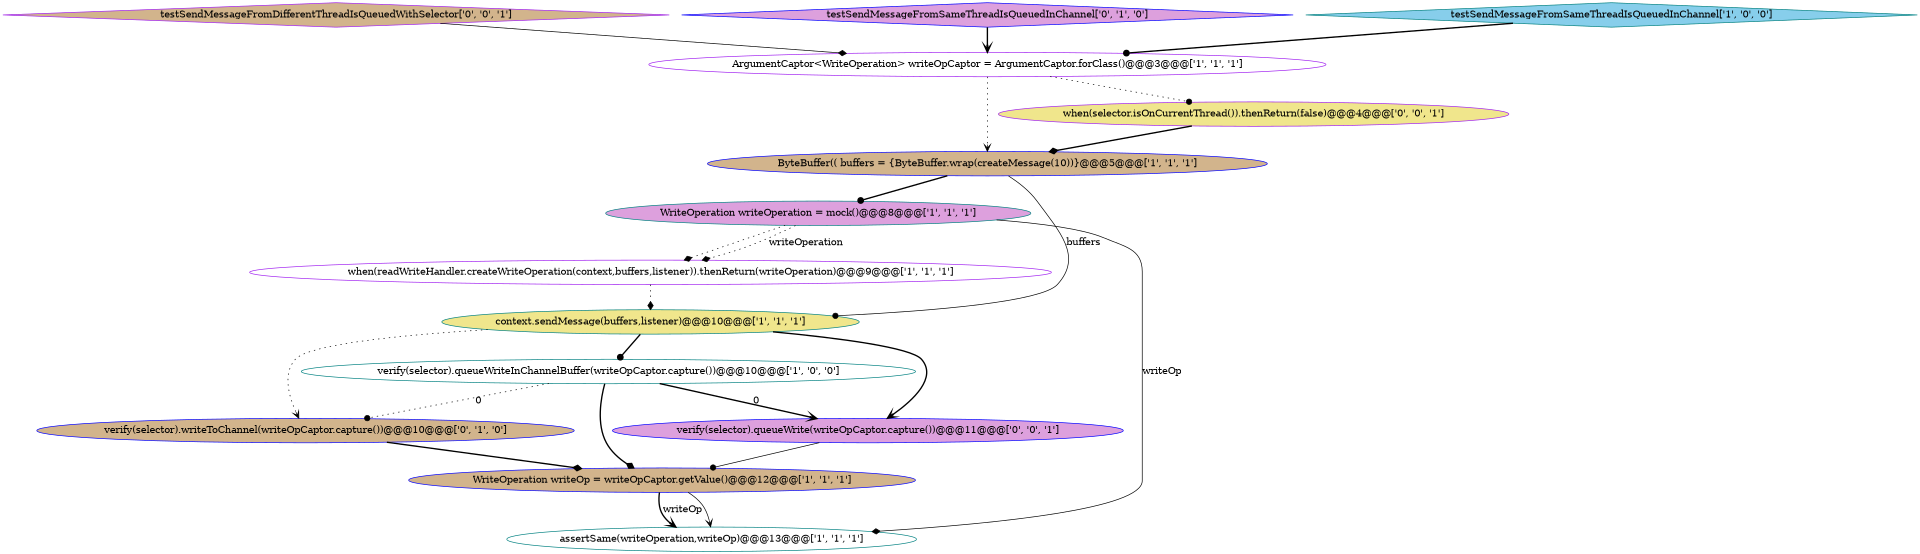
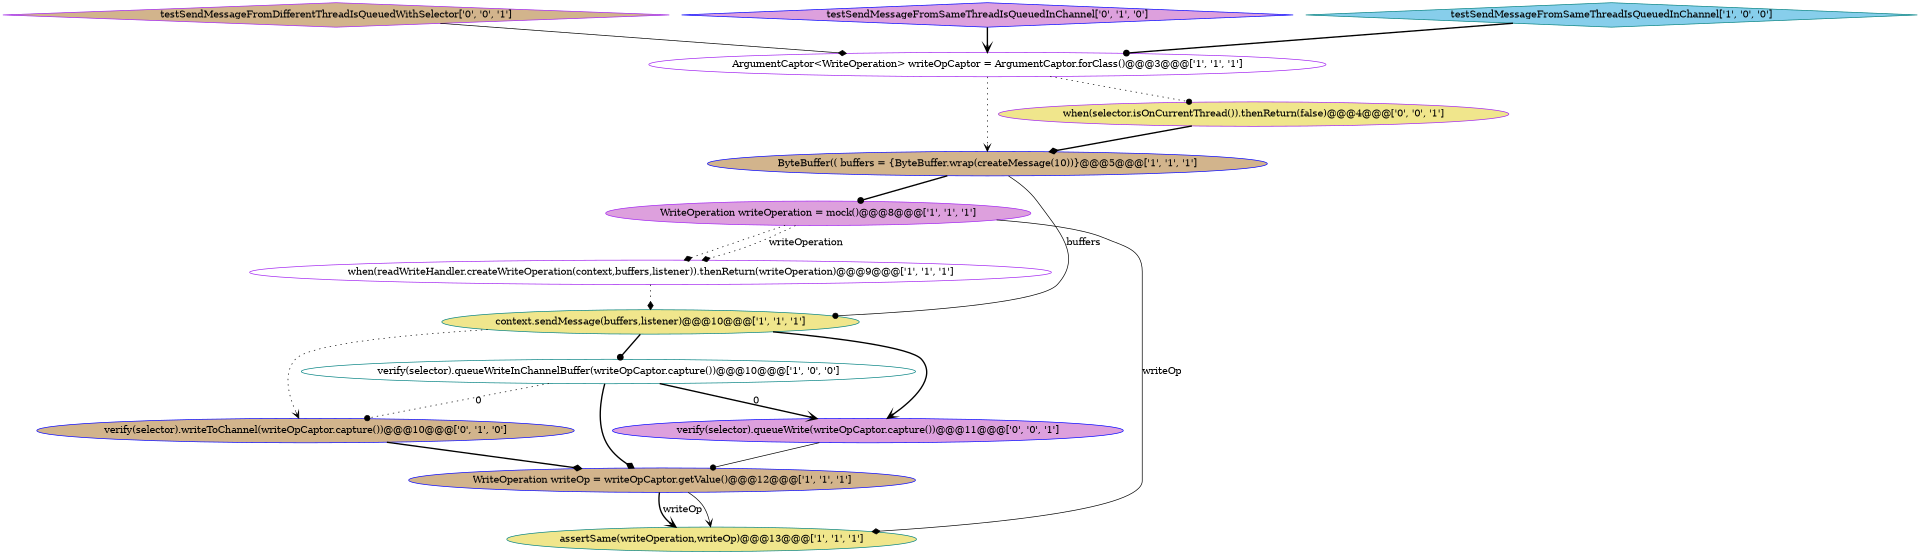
(818, 213) -> (818, 213)
(712, 539) -> (712, 539)
